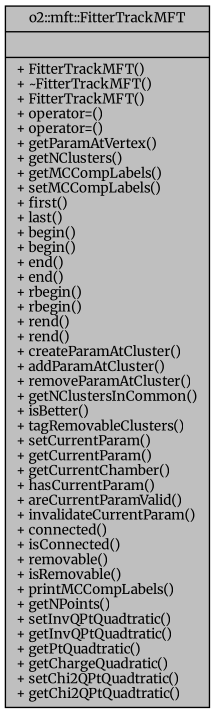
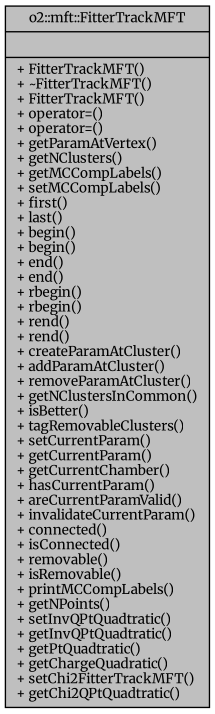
(98, 679) -> (106, 679)
